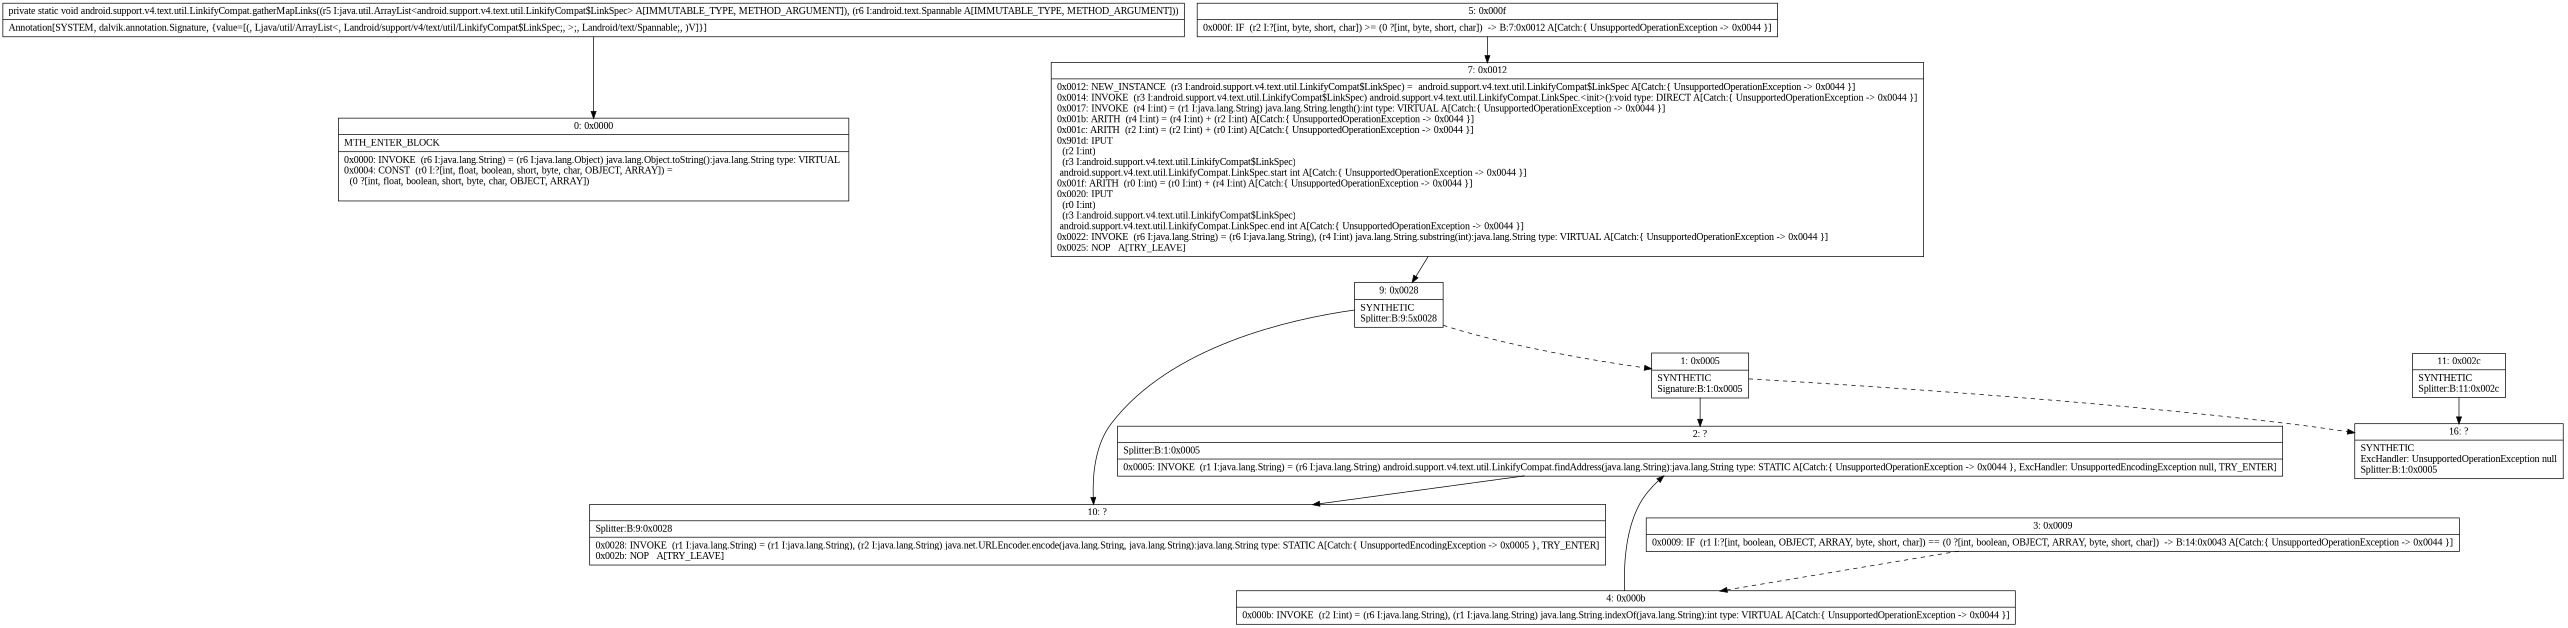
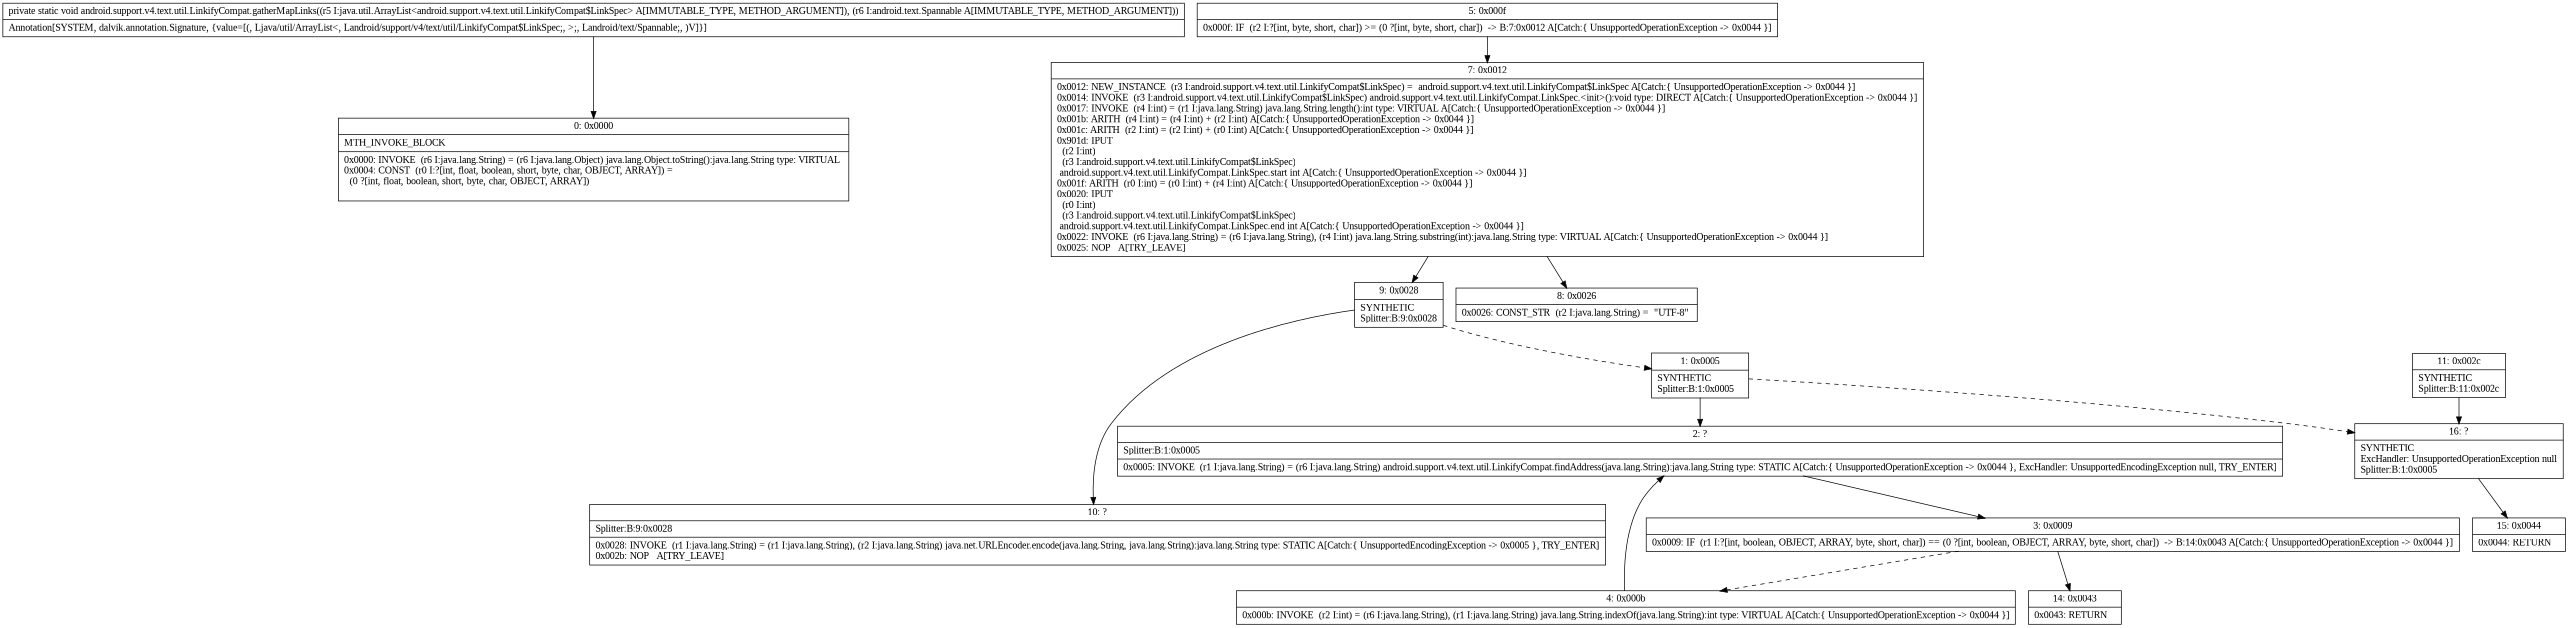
(392, 143) -> (395, 143)
none -> (1577, 305)
(1399, 318) -> (1399, 318)
(1700, 389) -> (1696, 389)
(1422, 490) -> (1891, 496)
none -> (2519, 535)
none -> (2075, 608)
